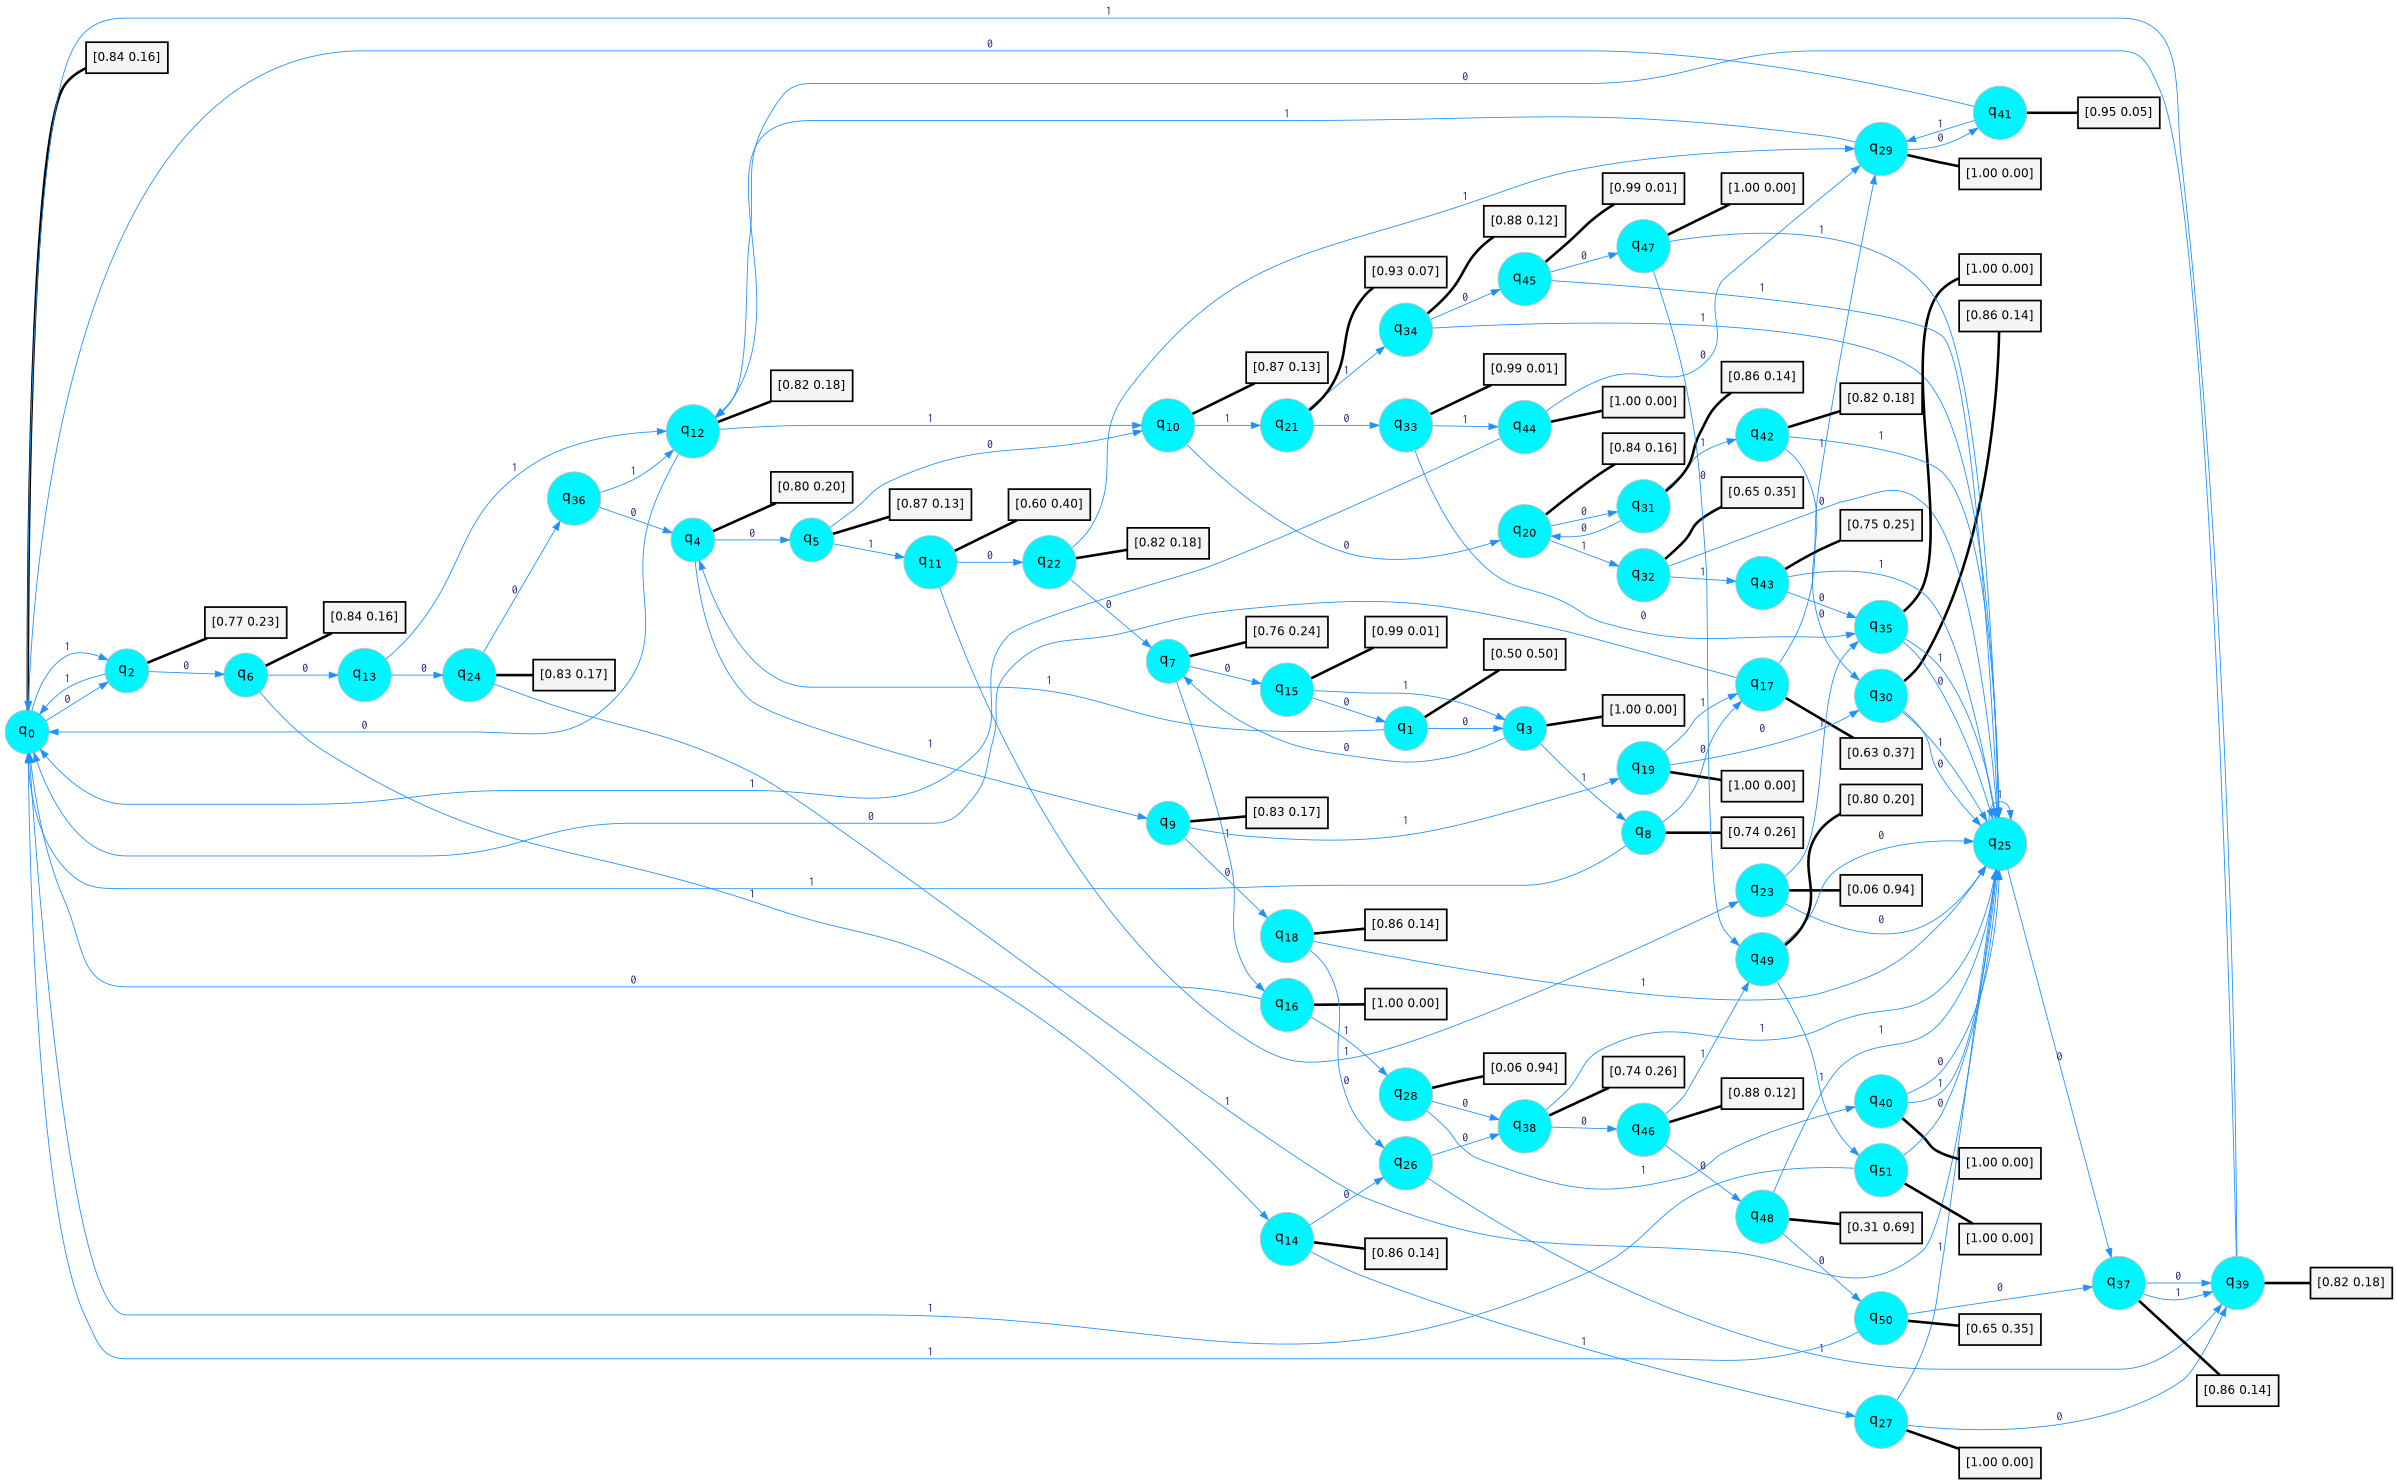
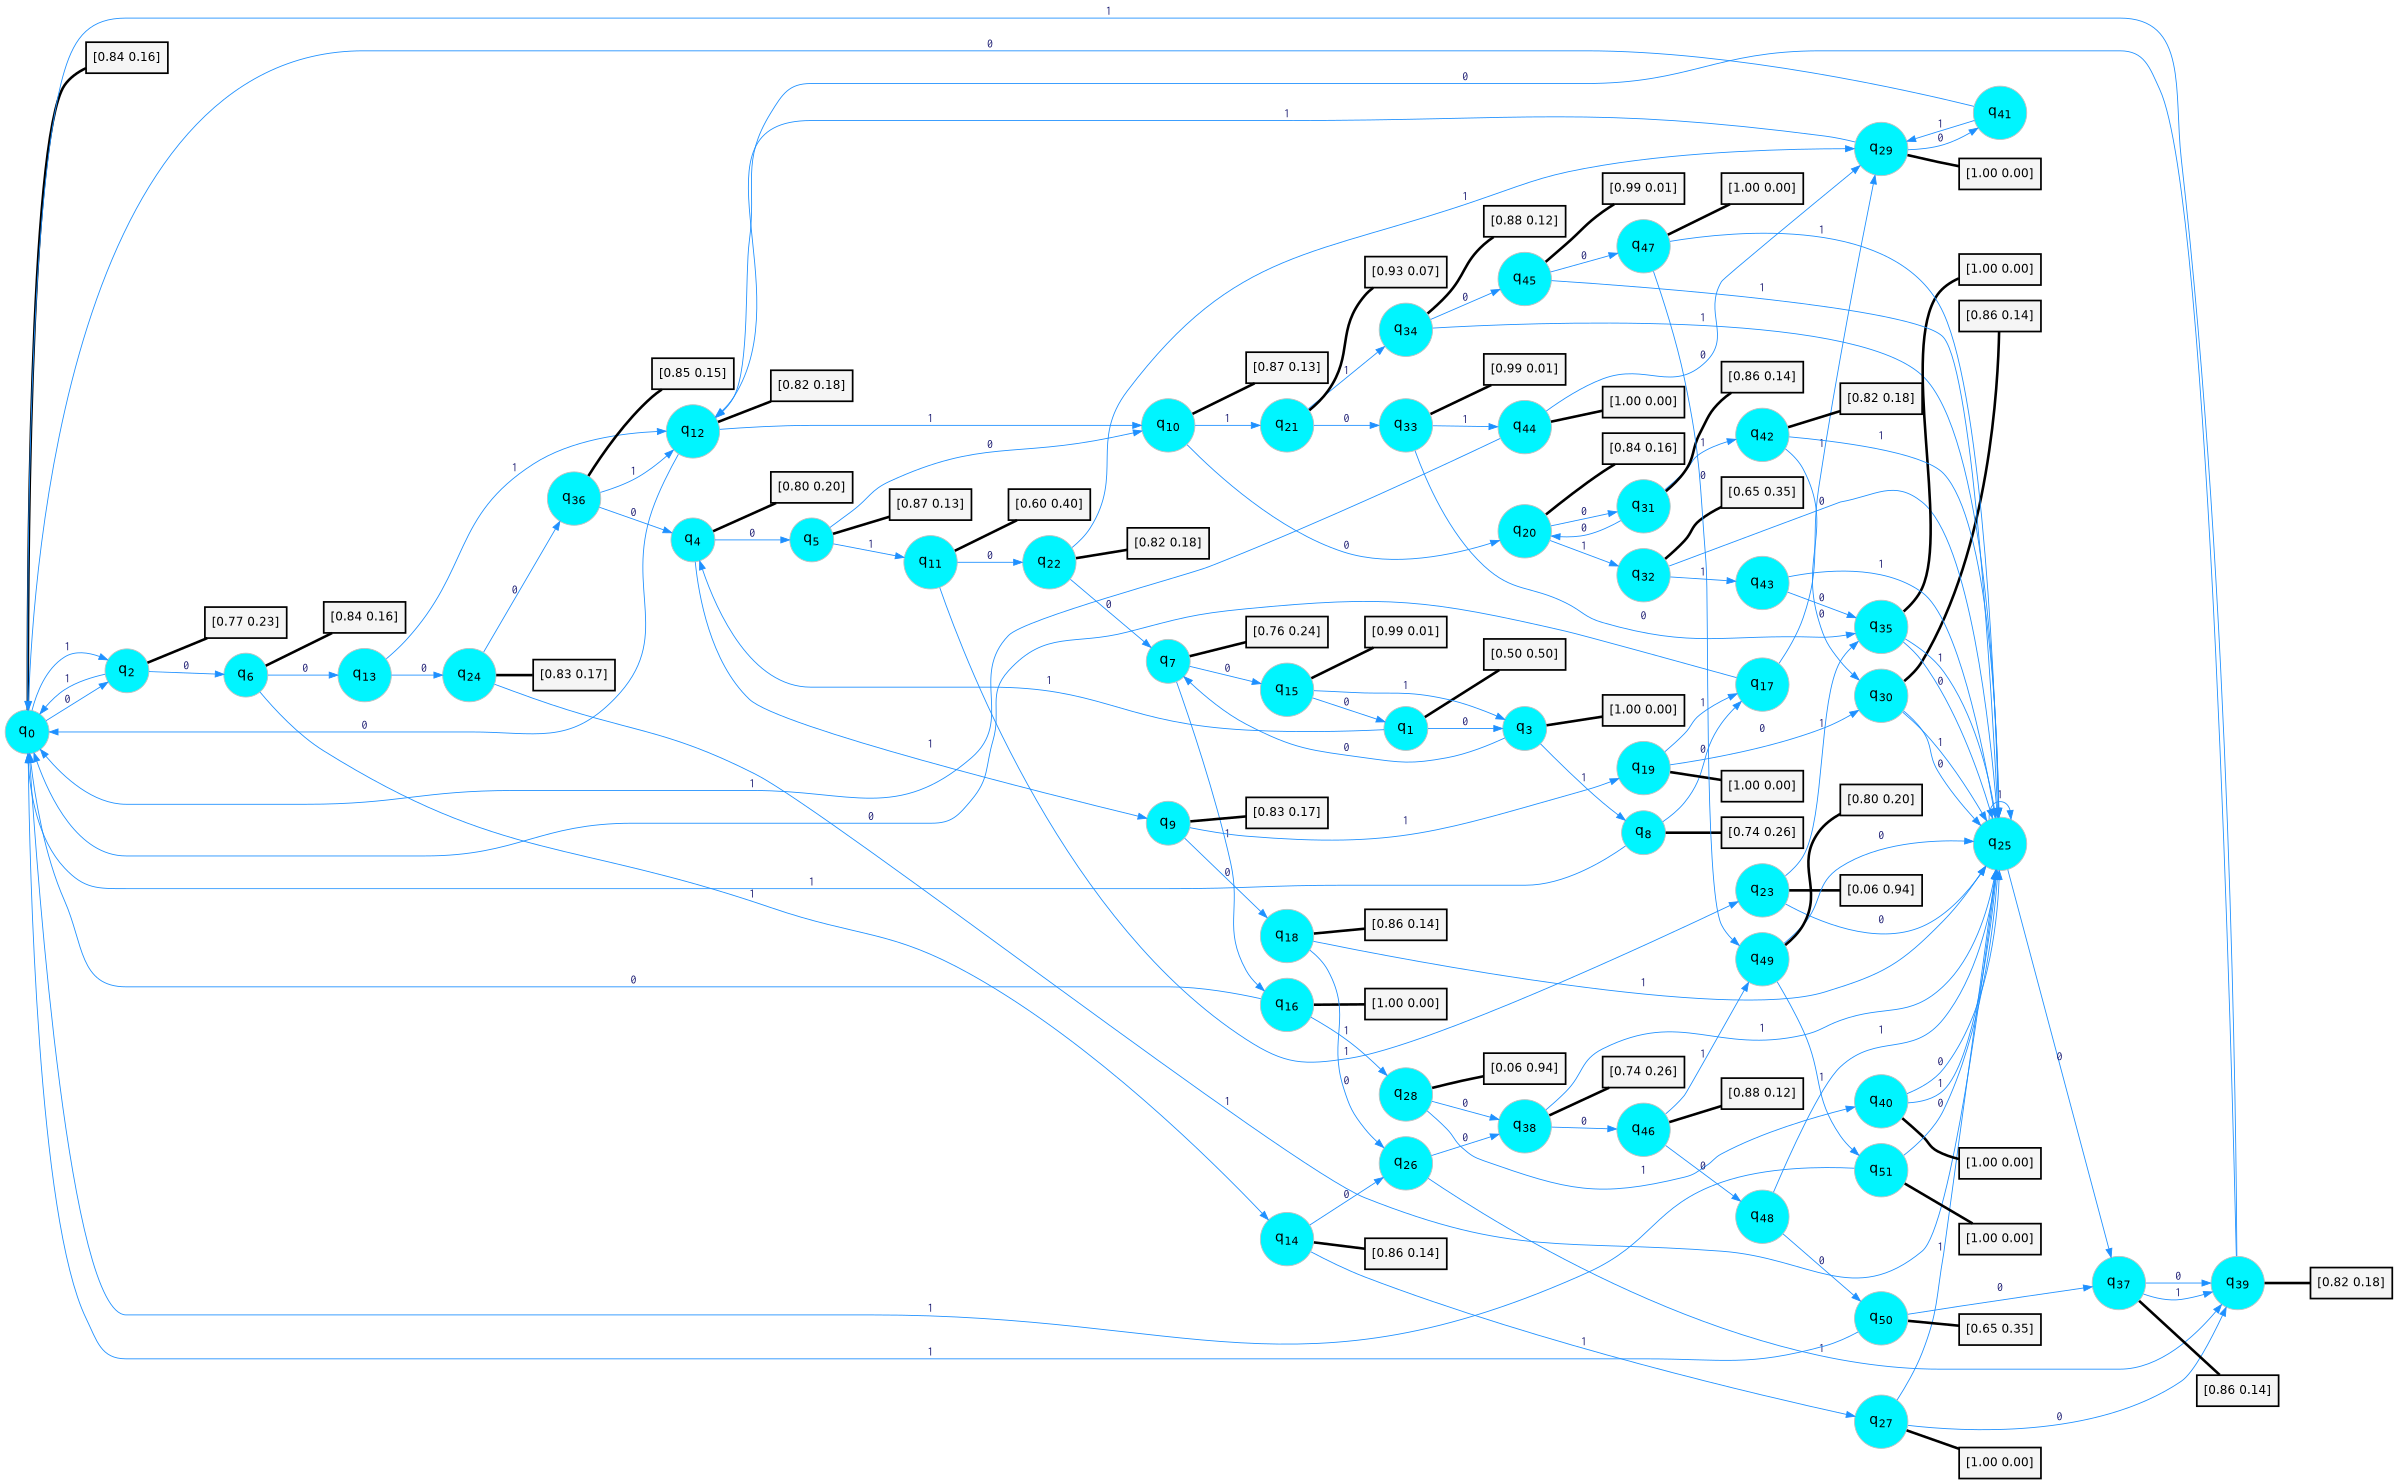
(2119, 113) -> none
none -> (693, 374)
(1881, 525) -> none
(1881, 753) -> none
(1881, 1228) -> none
